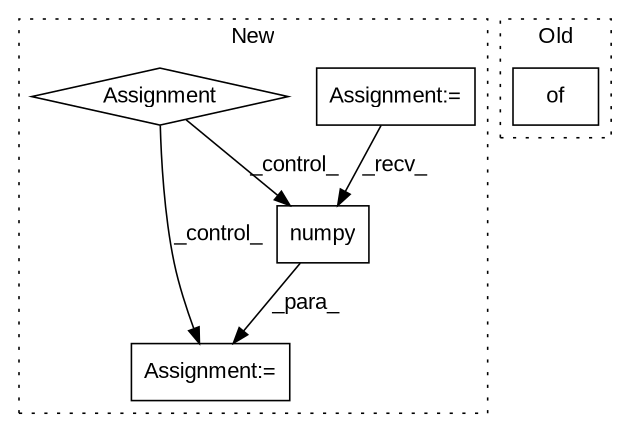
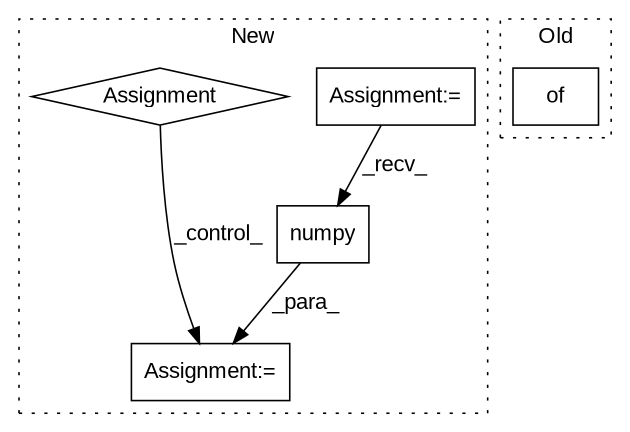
(232, 158) -> none
